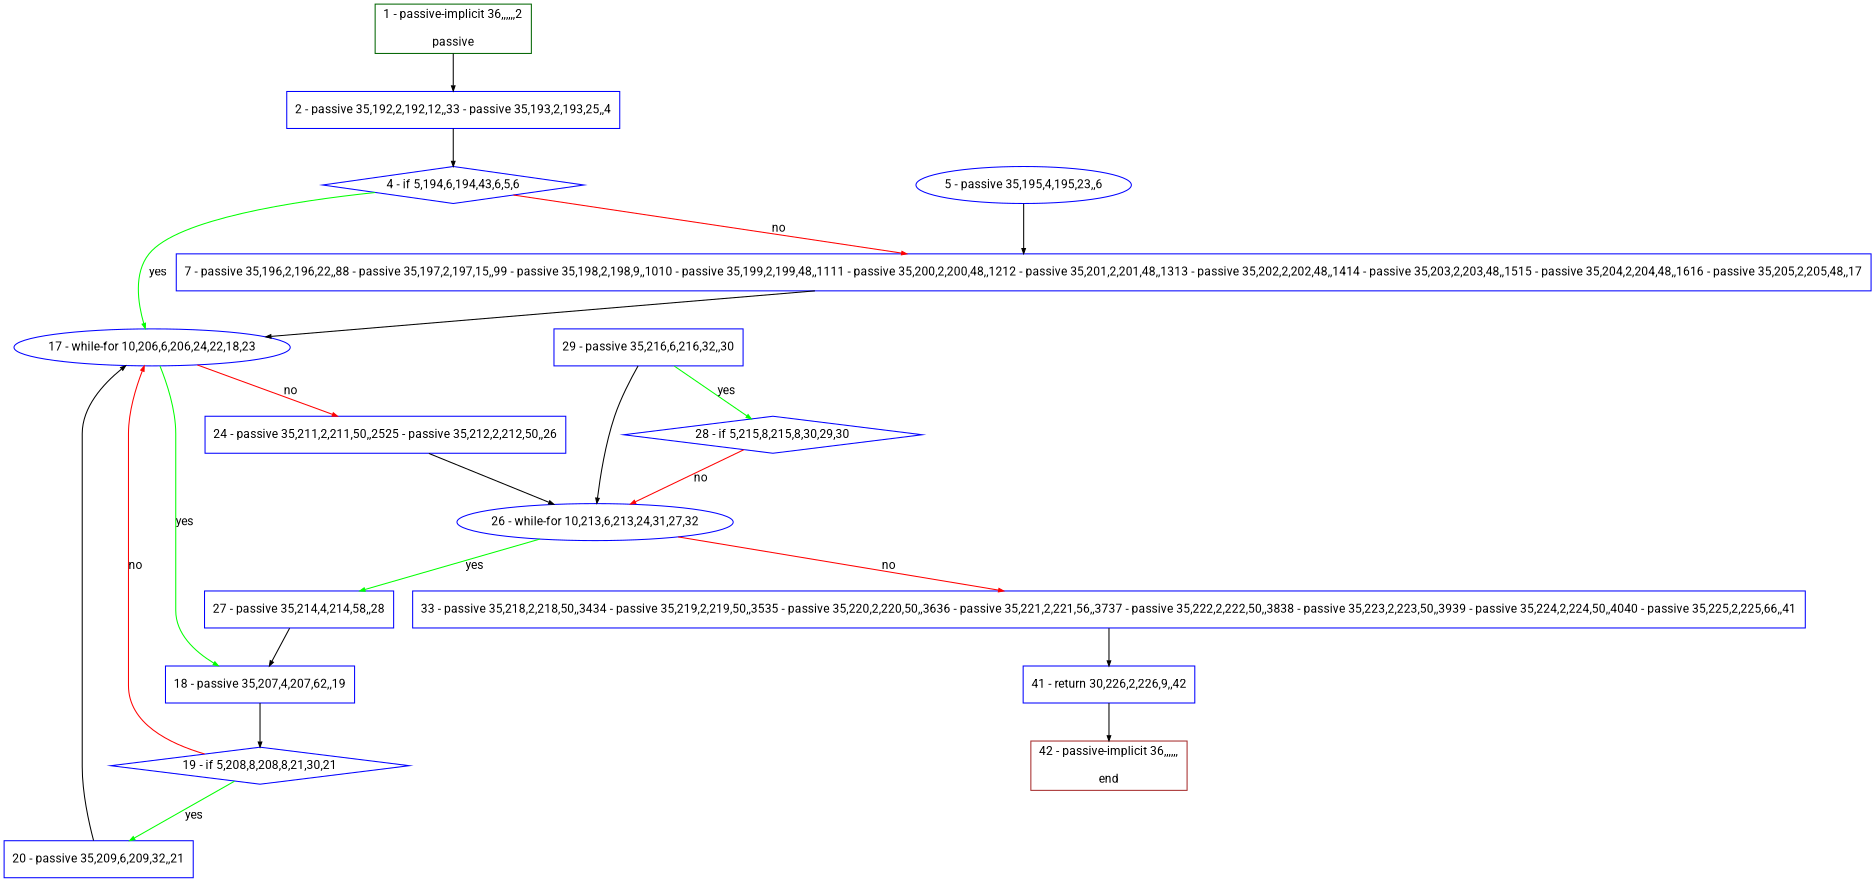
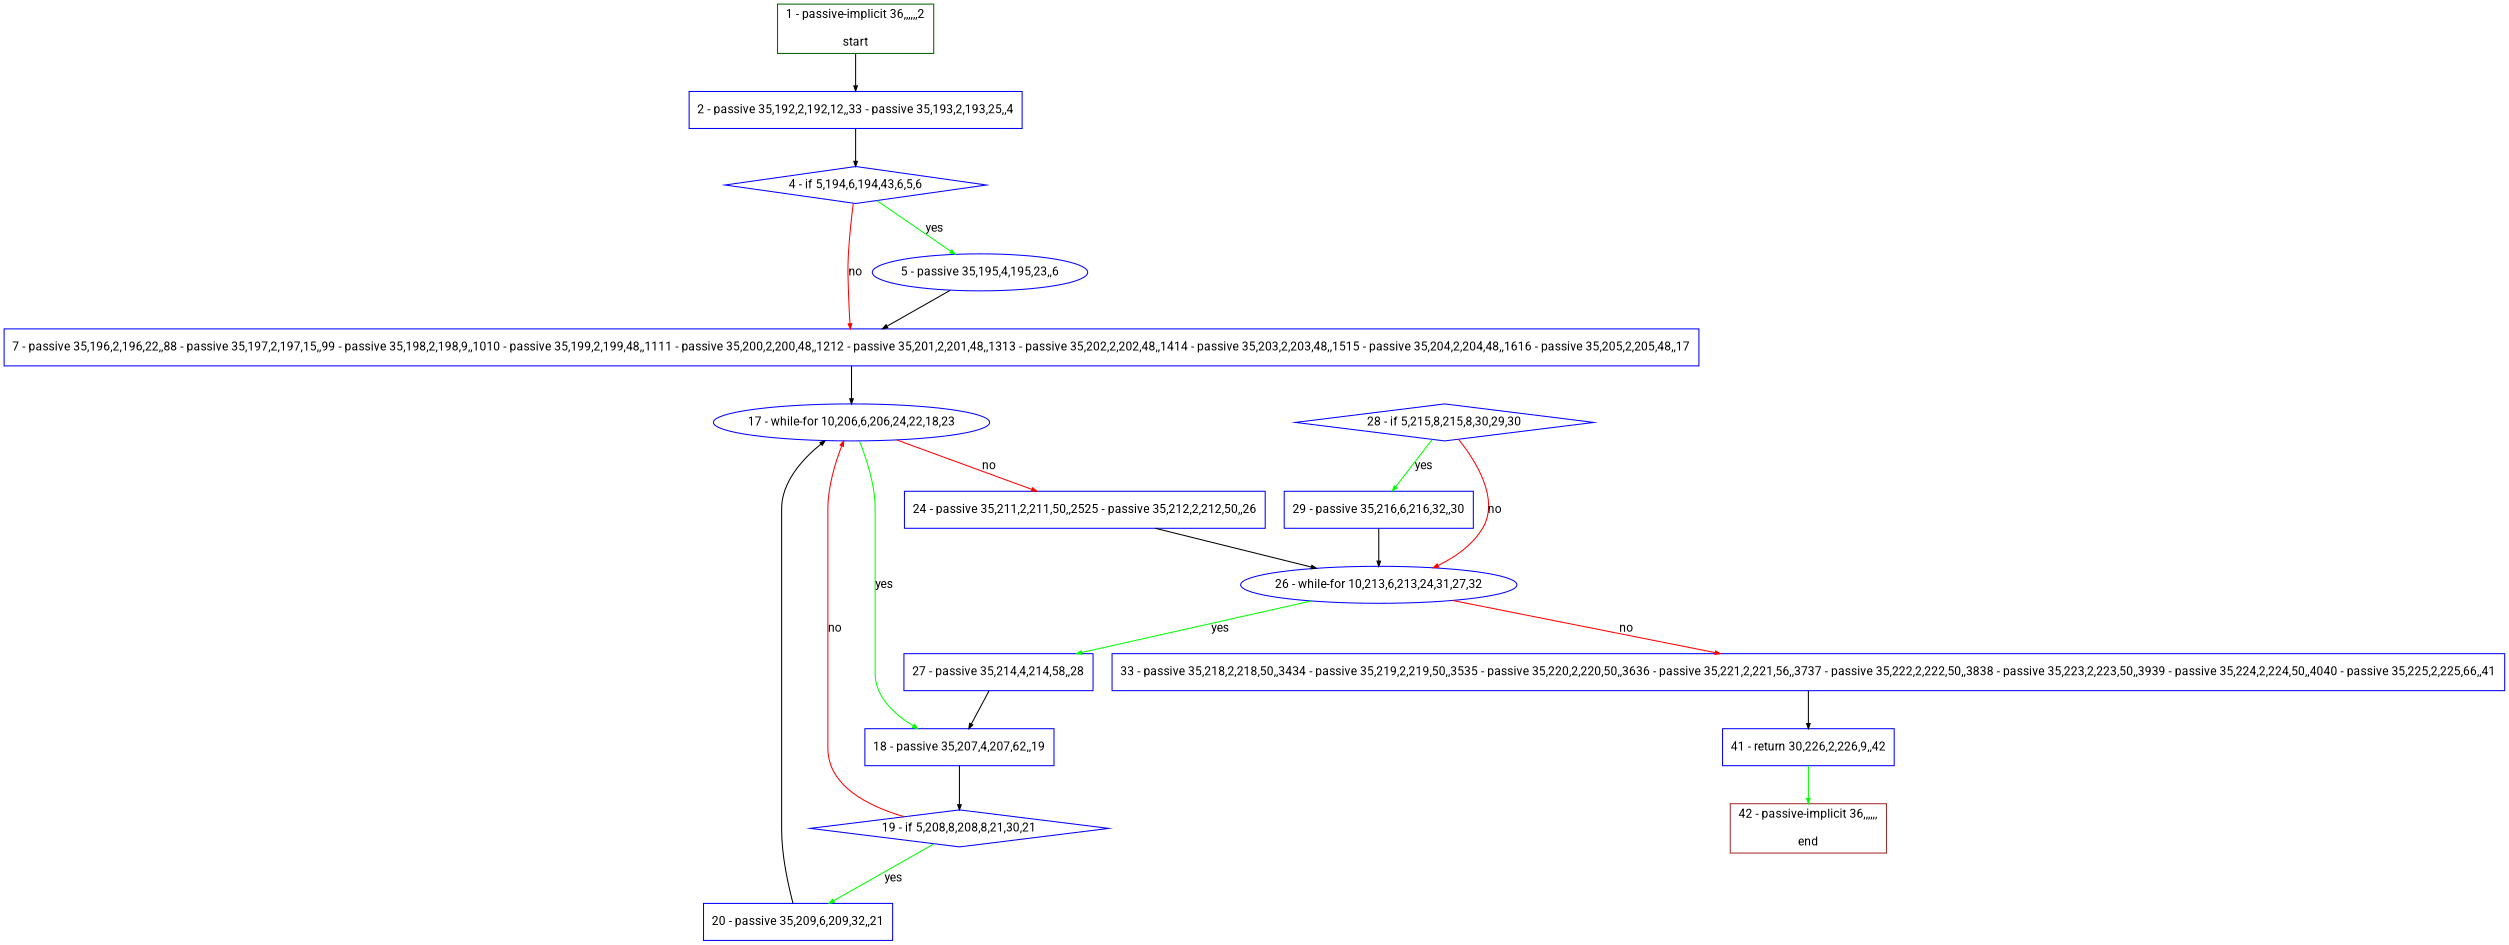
(453, 29) -> (856, 29)
(222, 219) -> (914, 226)
(711, 391) -> (1414, 463)
(1109, 719) -> (1808, 782)
